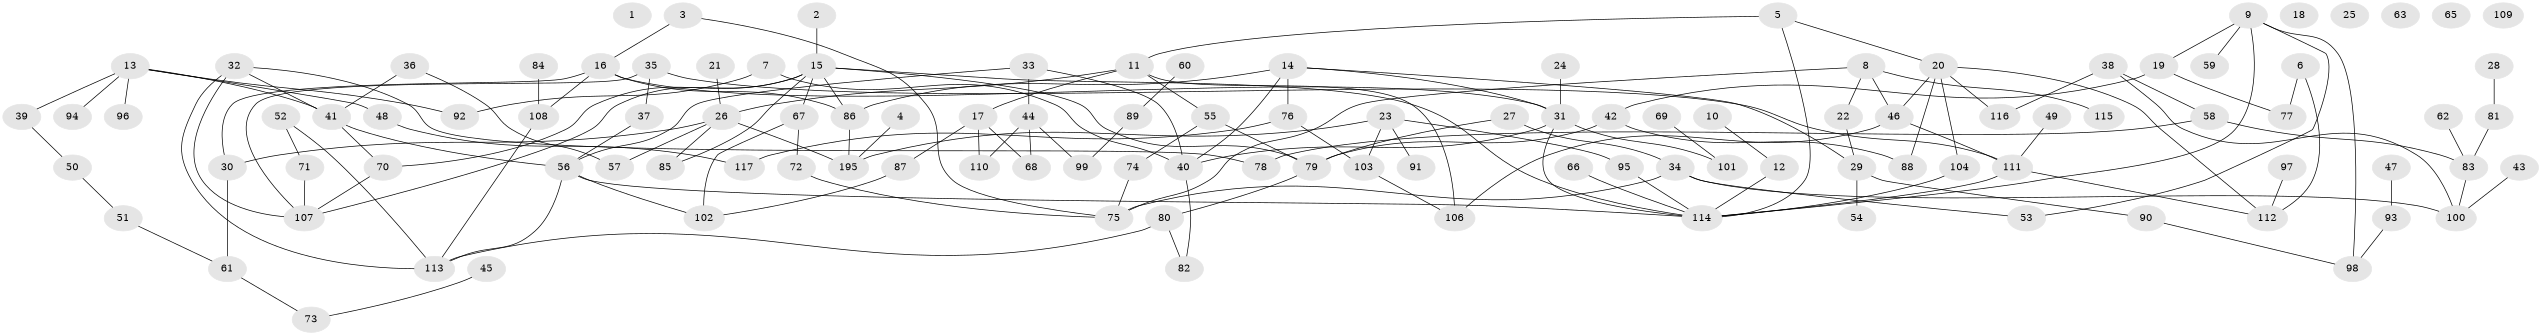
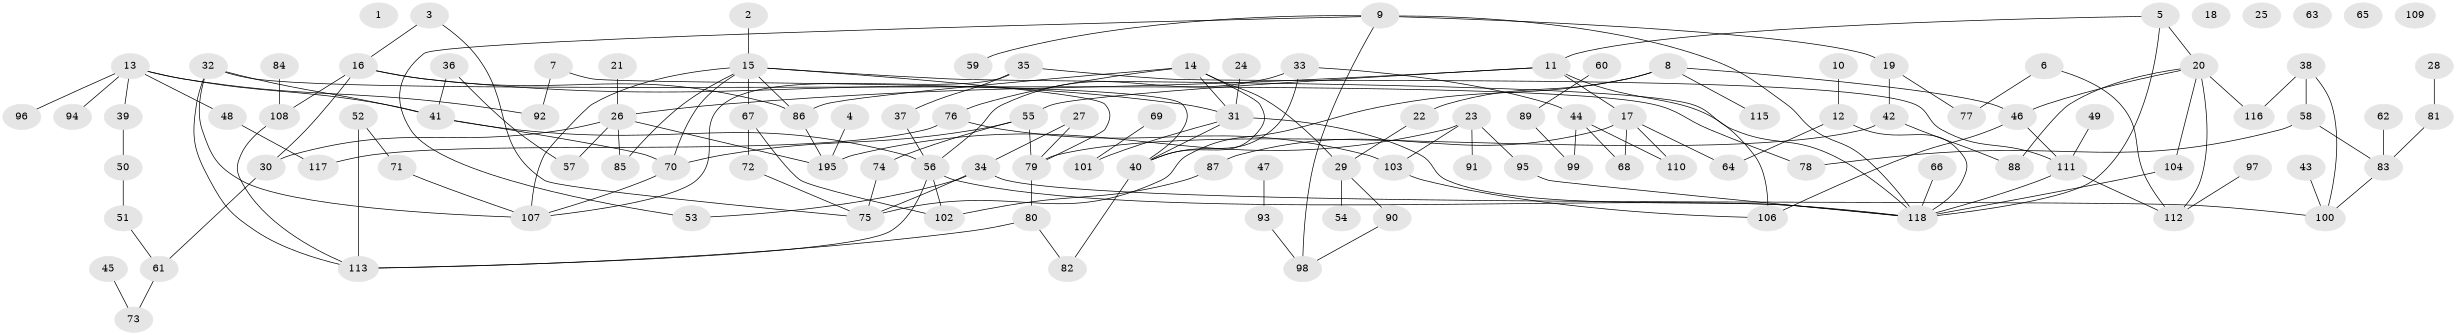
none -> (899, 139)
none -> (1729, 168)
(1702, 218) -> (1917, 218)
